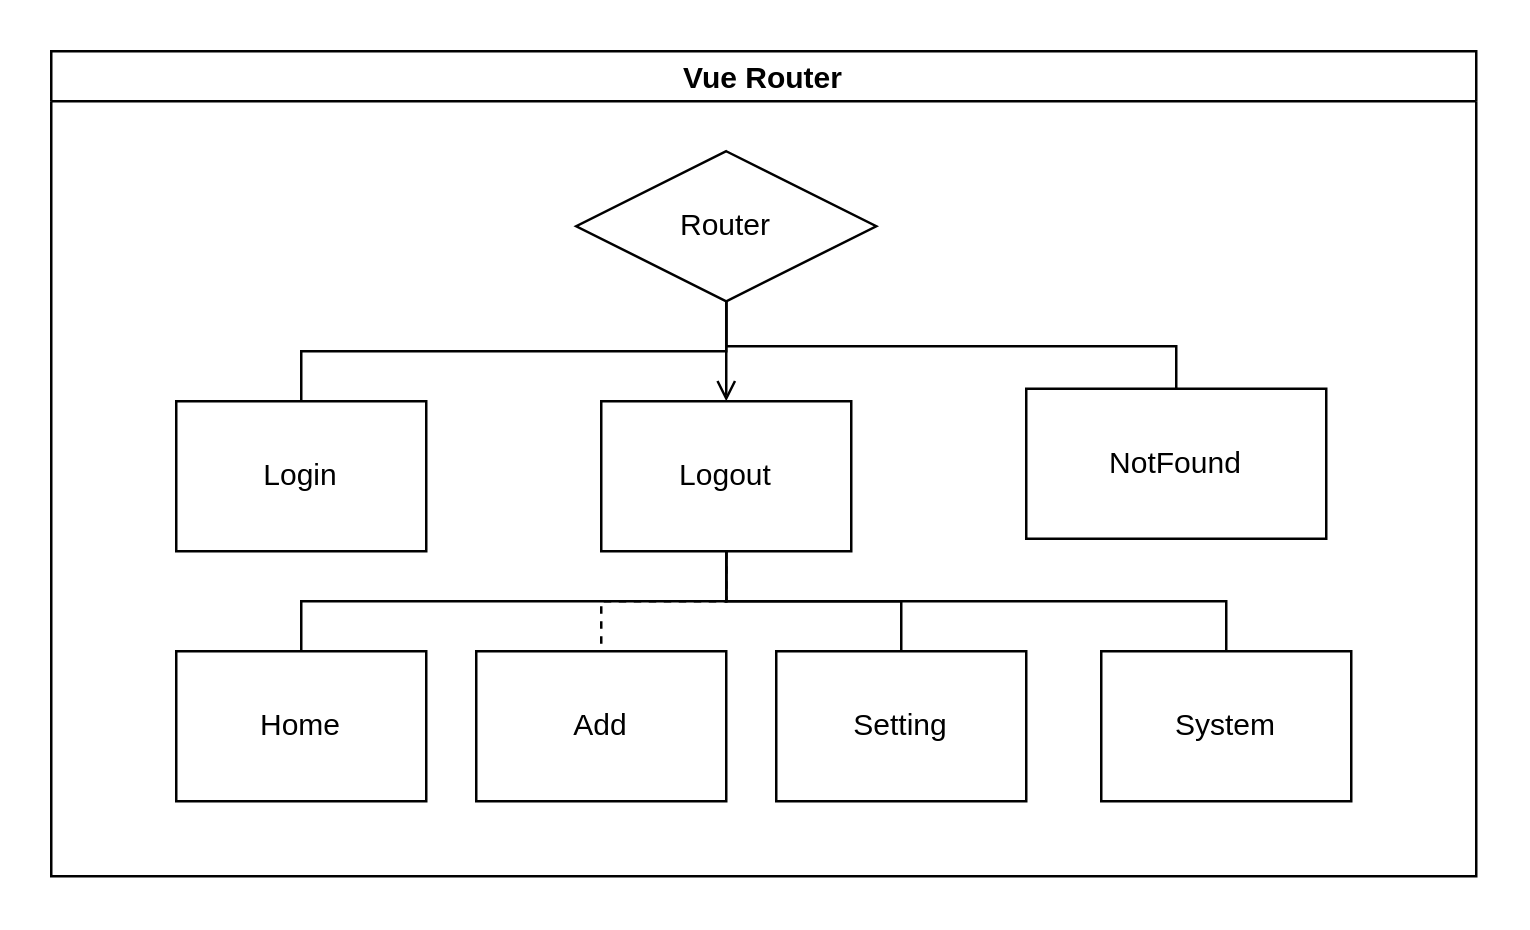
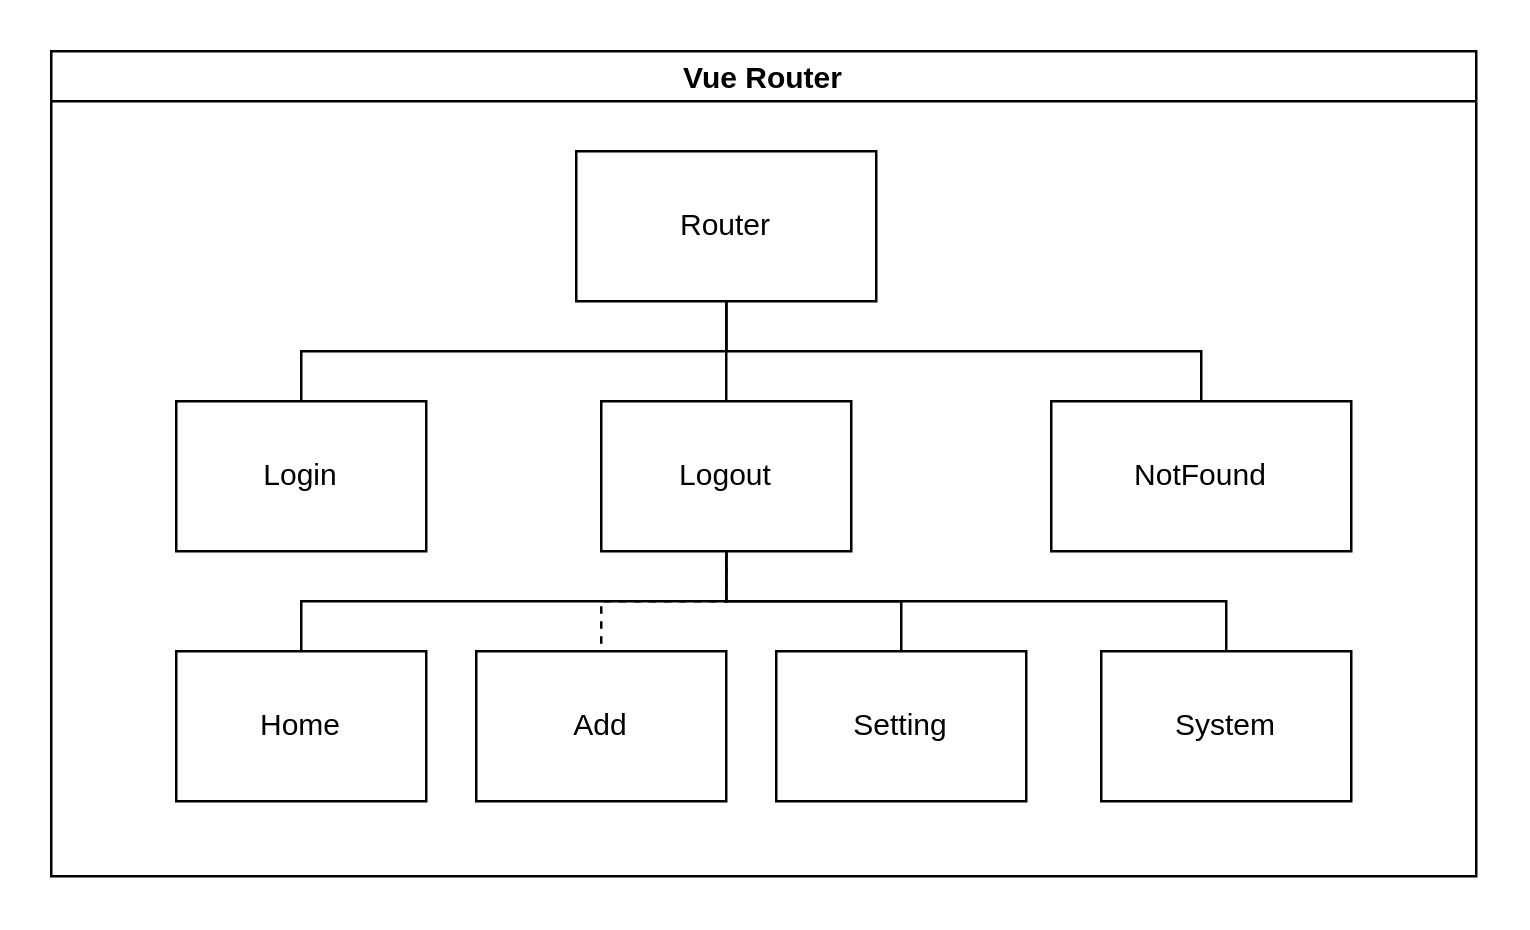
(726, 226) -> (726, 226)
(726, 392) -> (726, 394)
(1176, 464) -> (1201, 476)
